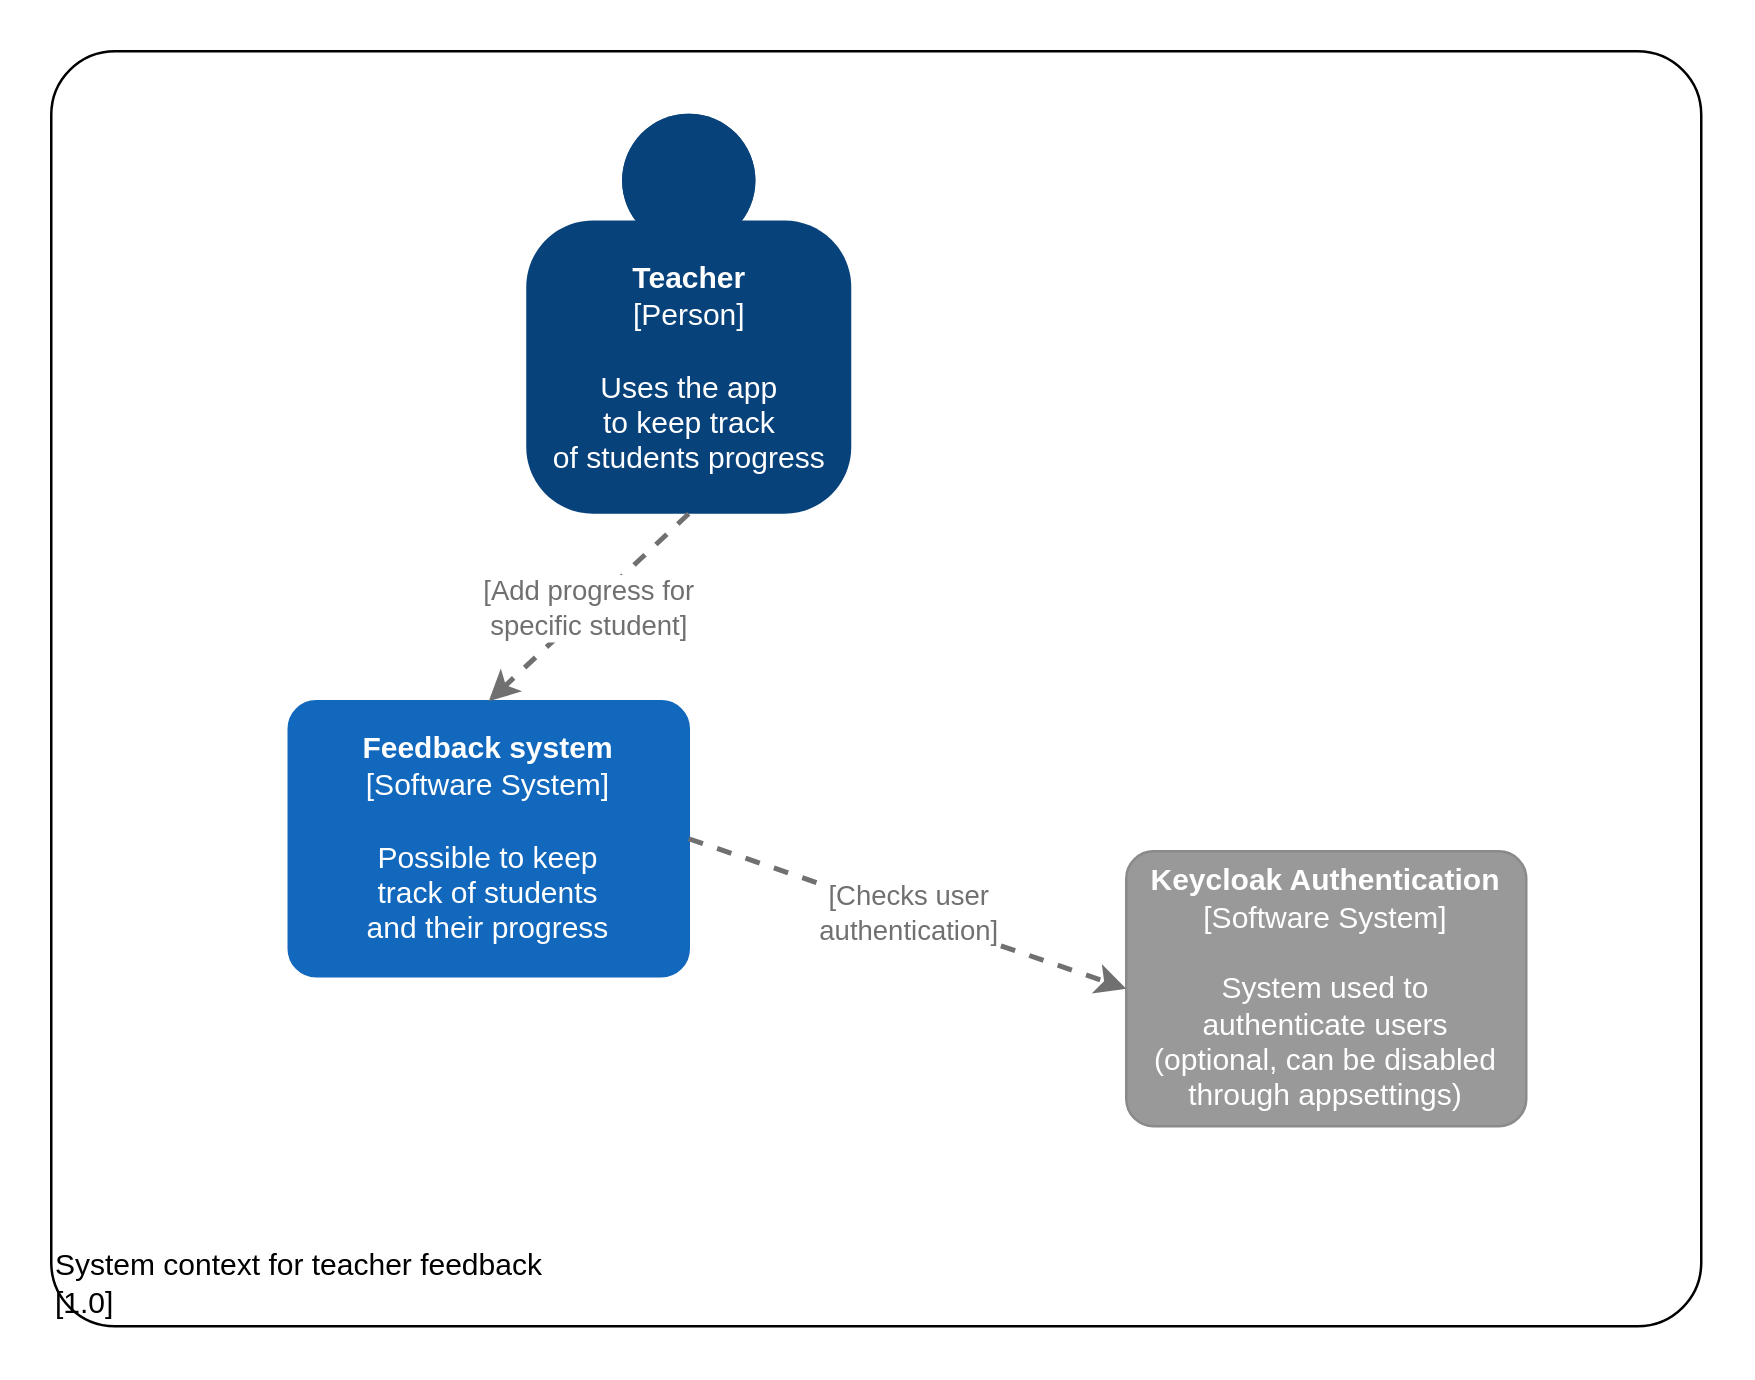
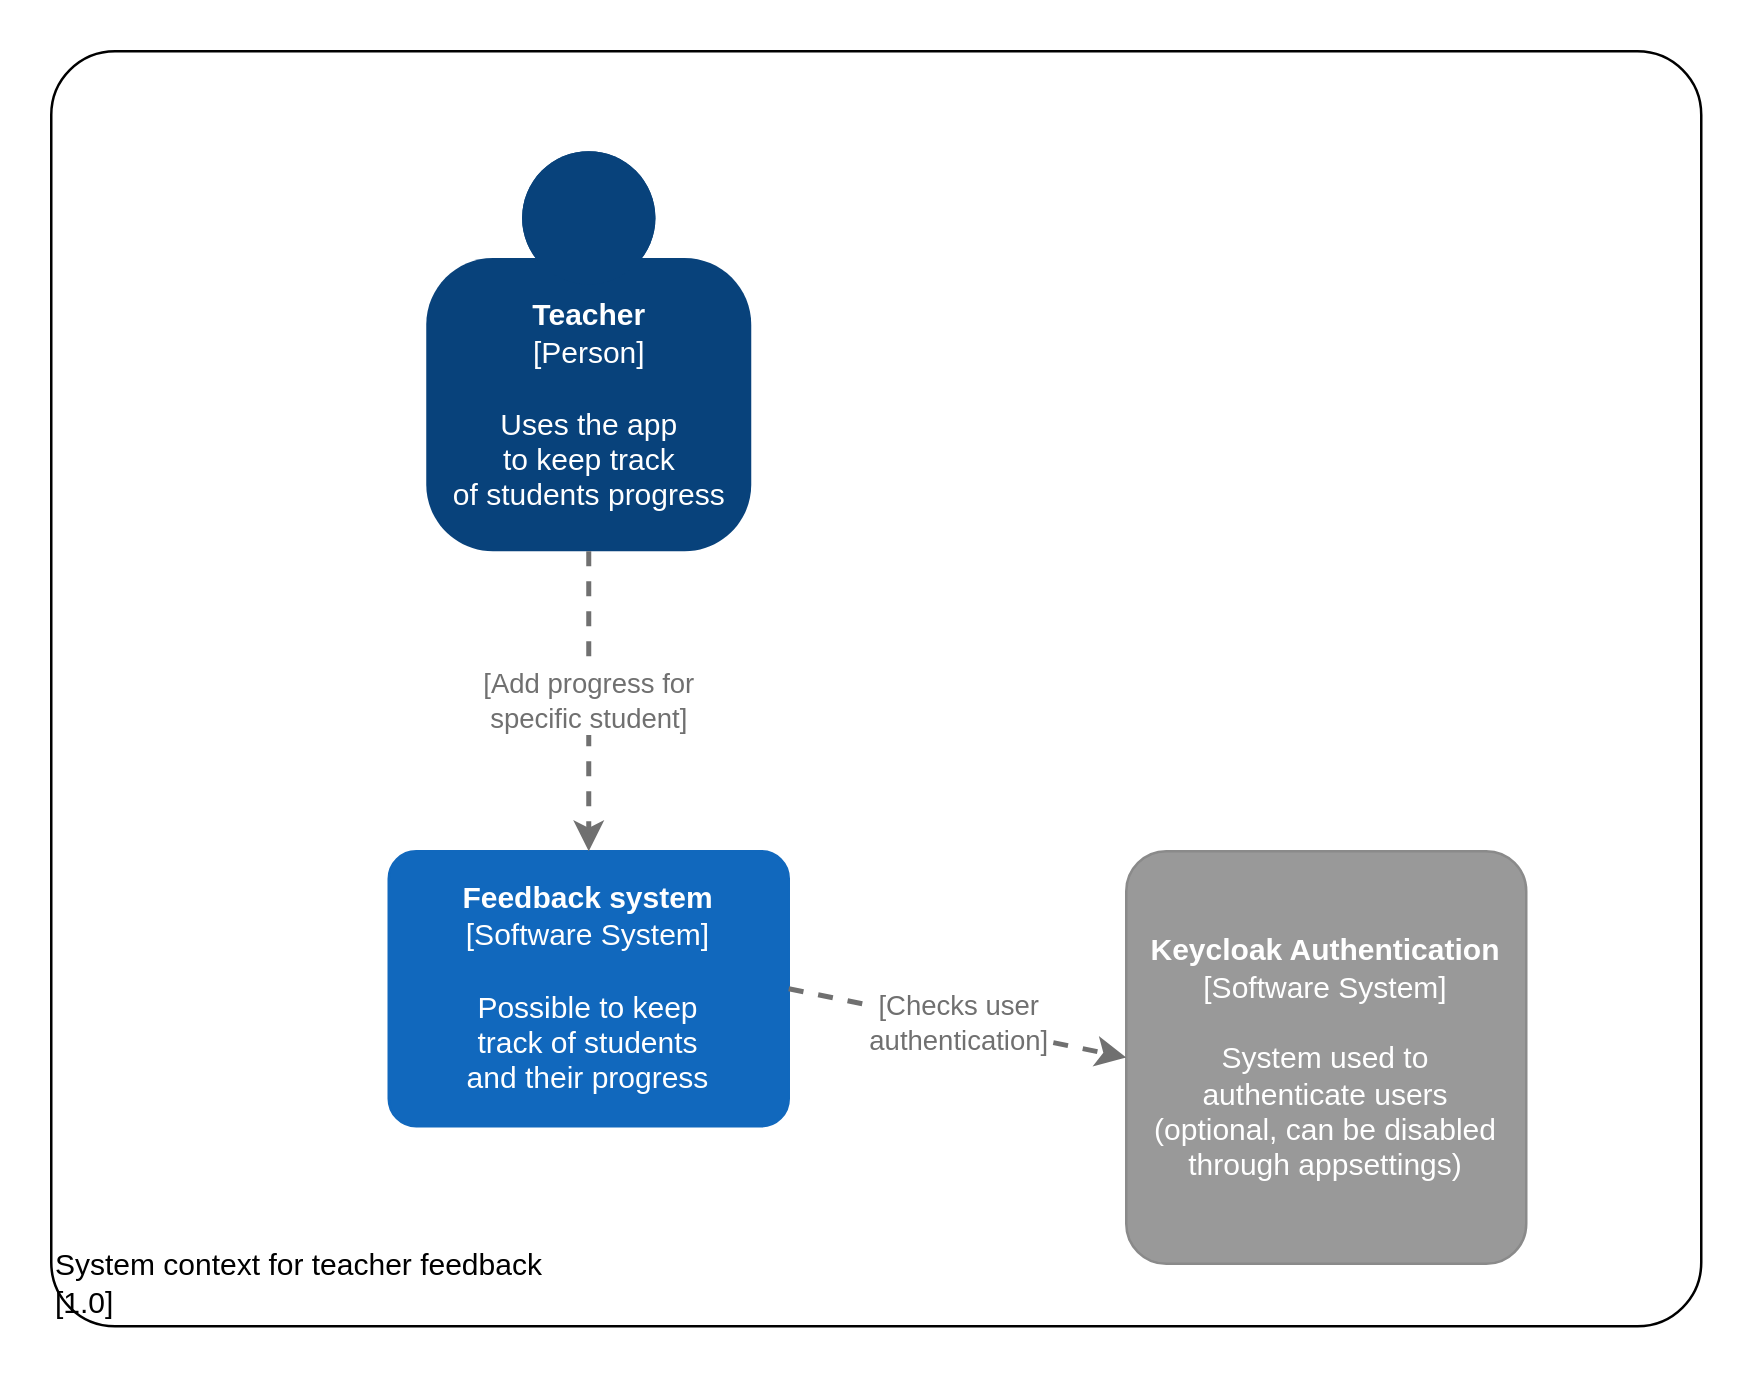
(689, 314) -> (589, 351)
(489, 839) -> (589, 989)
(1326, 989) -> (1326, 1058)
